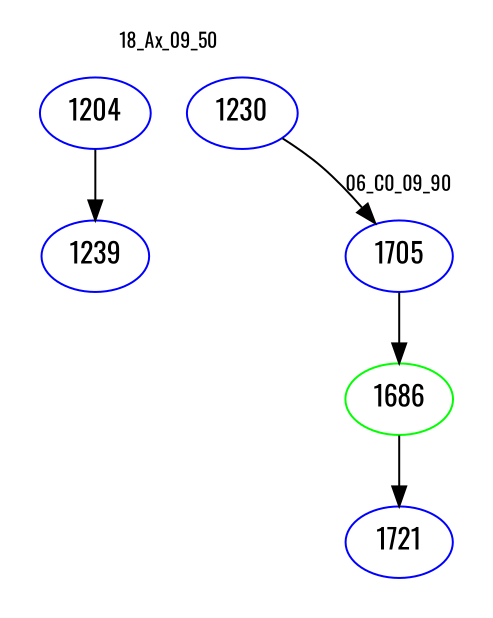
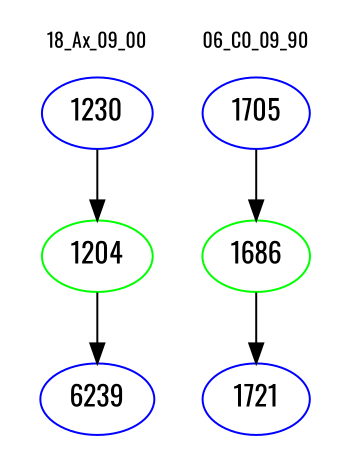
(169, 43) -> (97, 43)
(95, 113) -> (97, 256)
(342, 186) -> (97, 175)
(95, 256) -> (97, 399)
